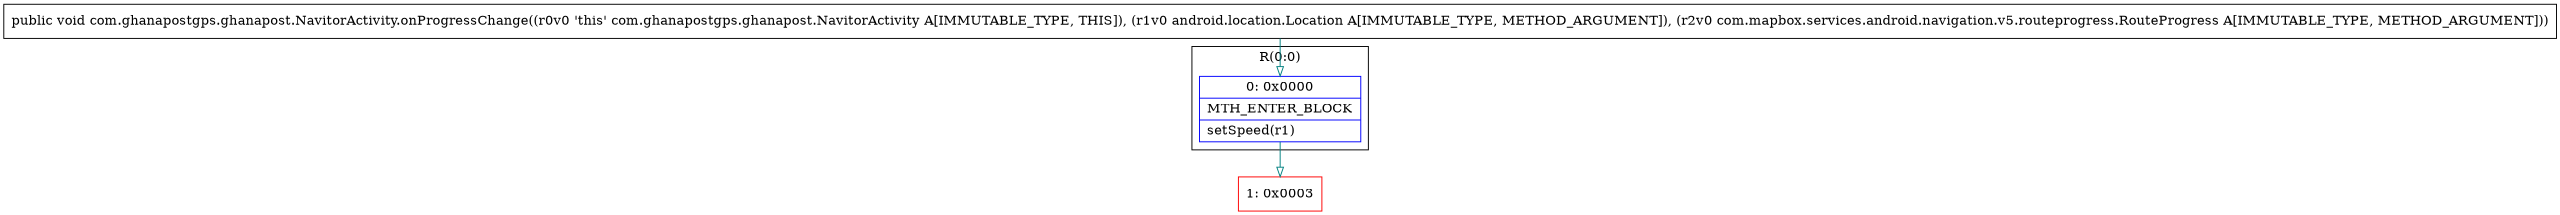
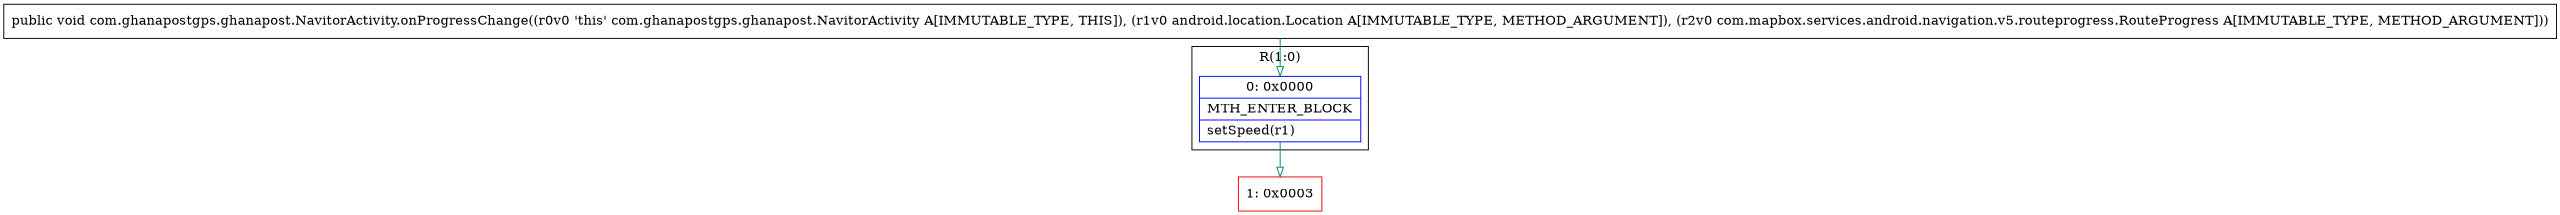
(1280, 57) -> (1280, 57)
